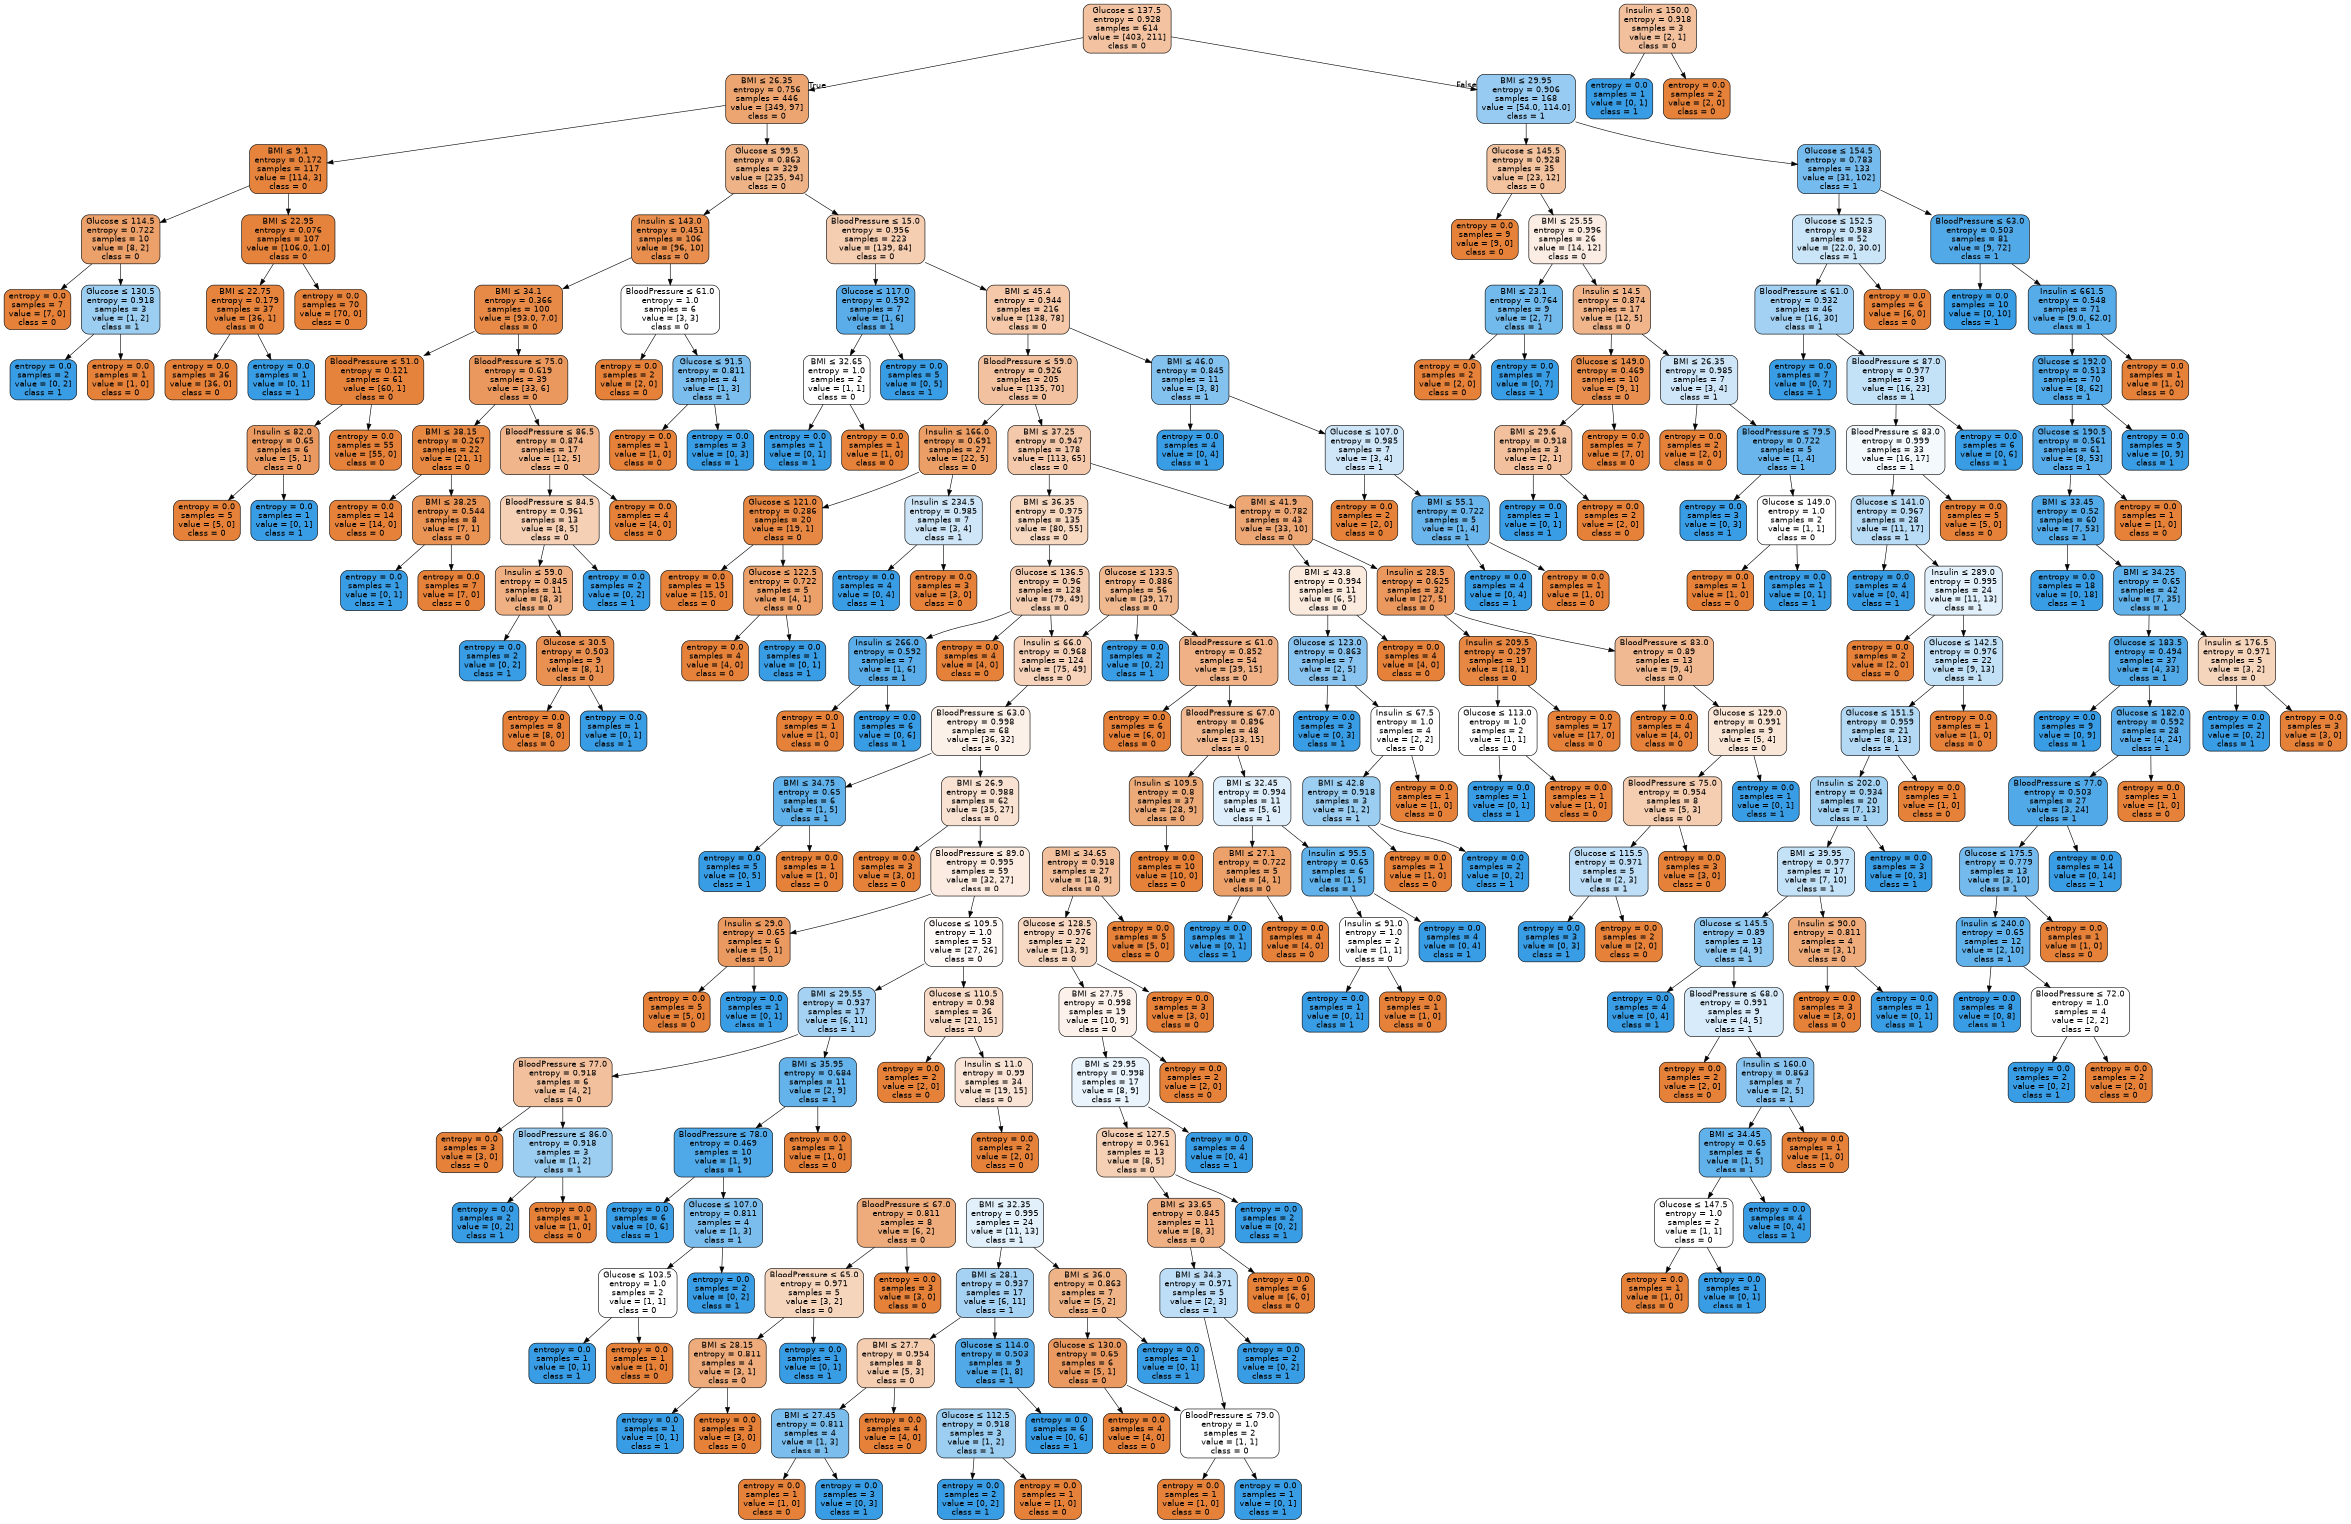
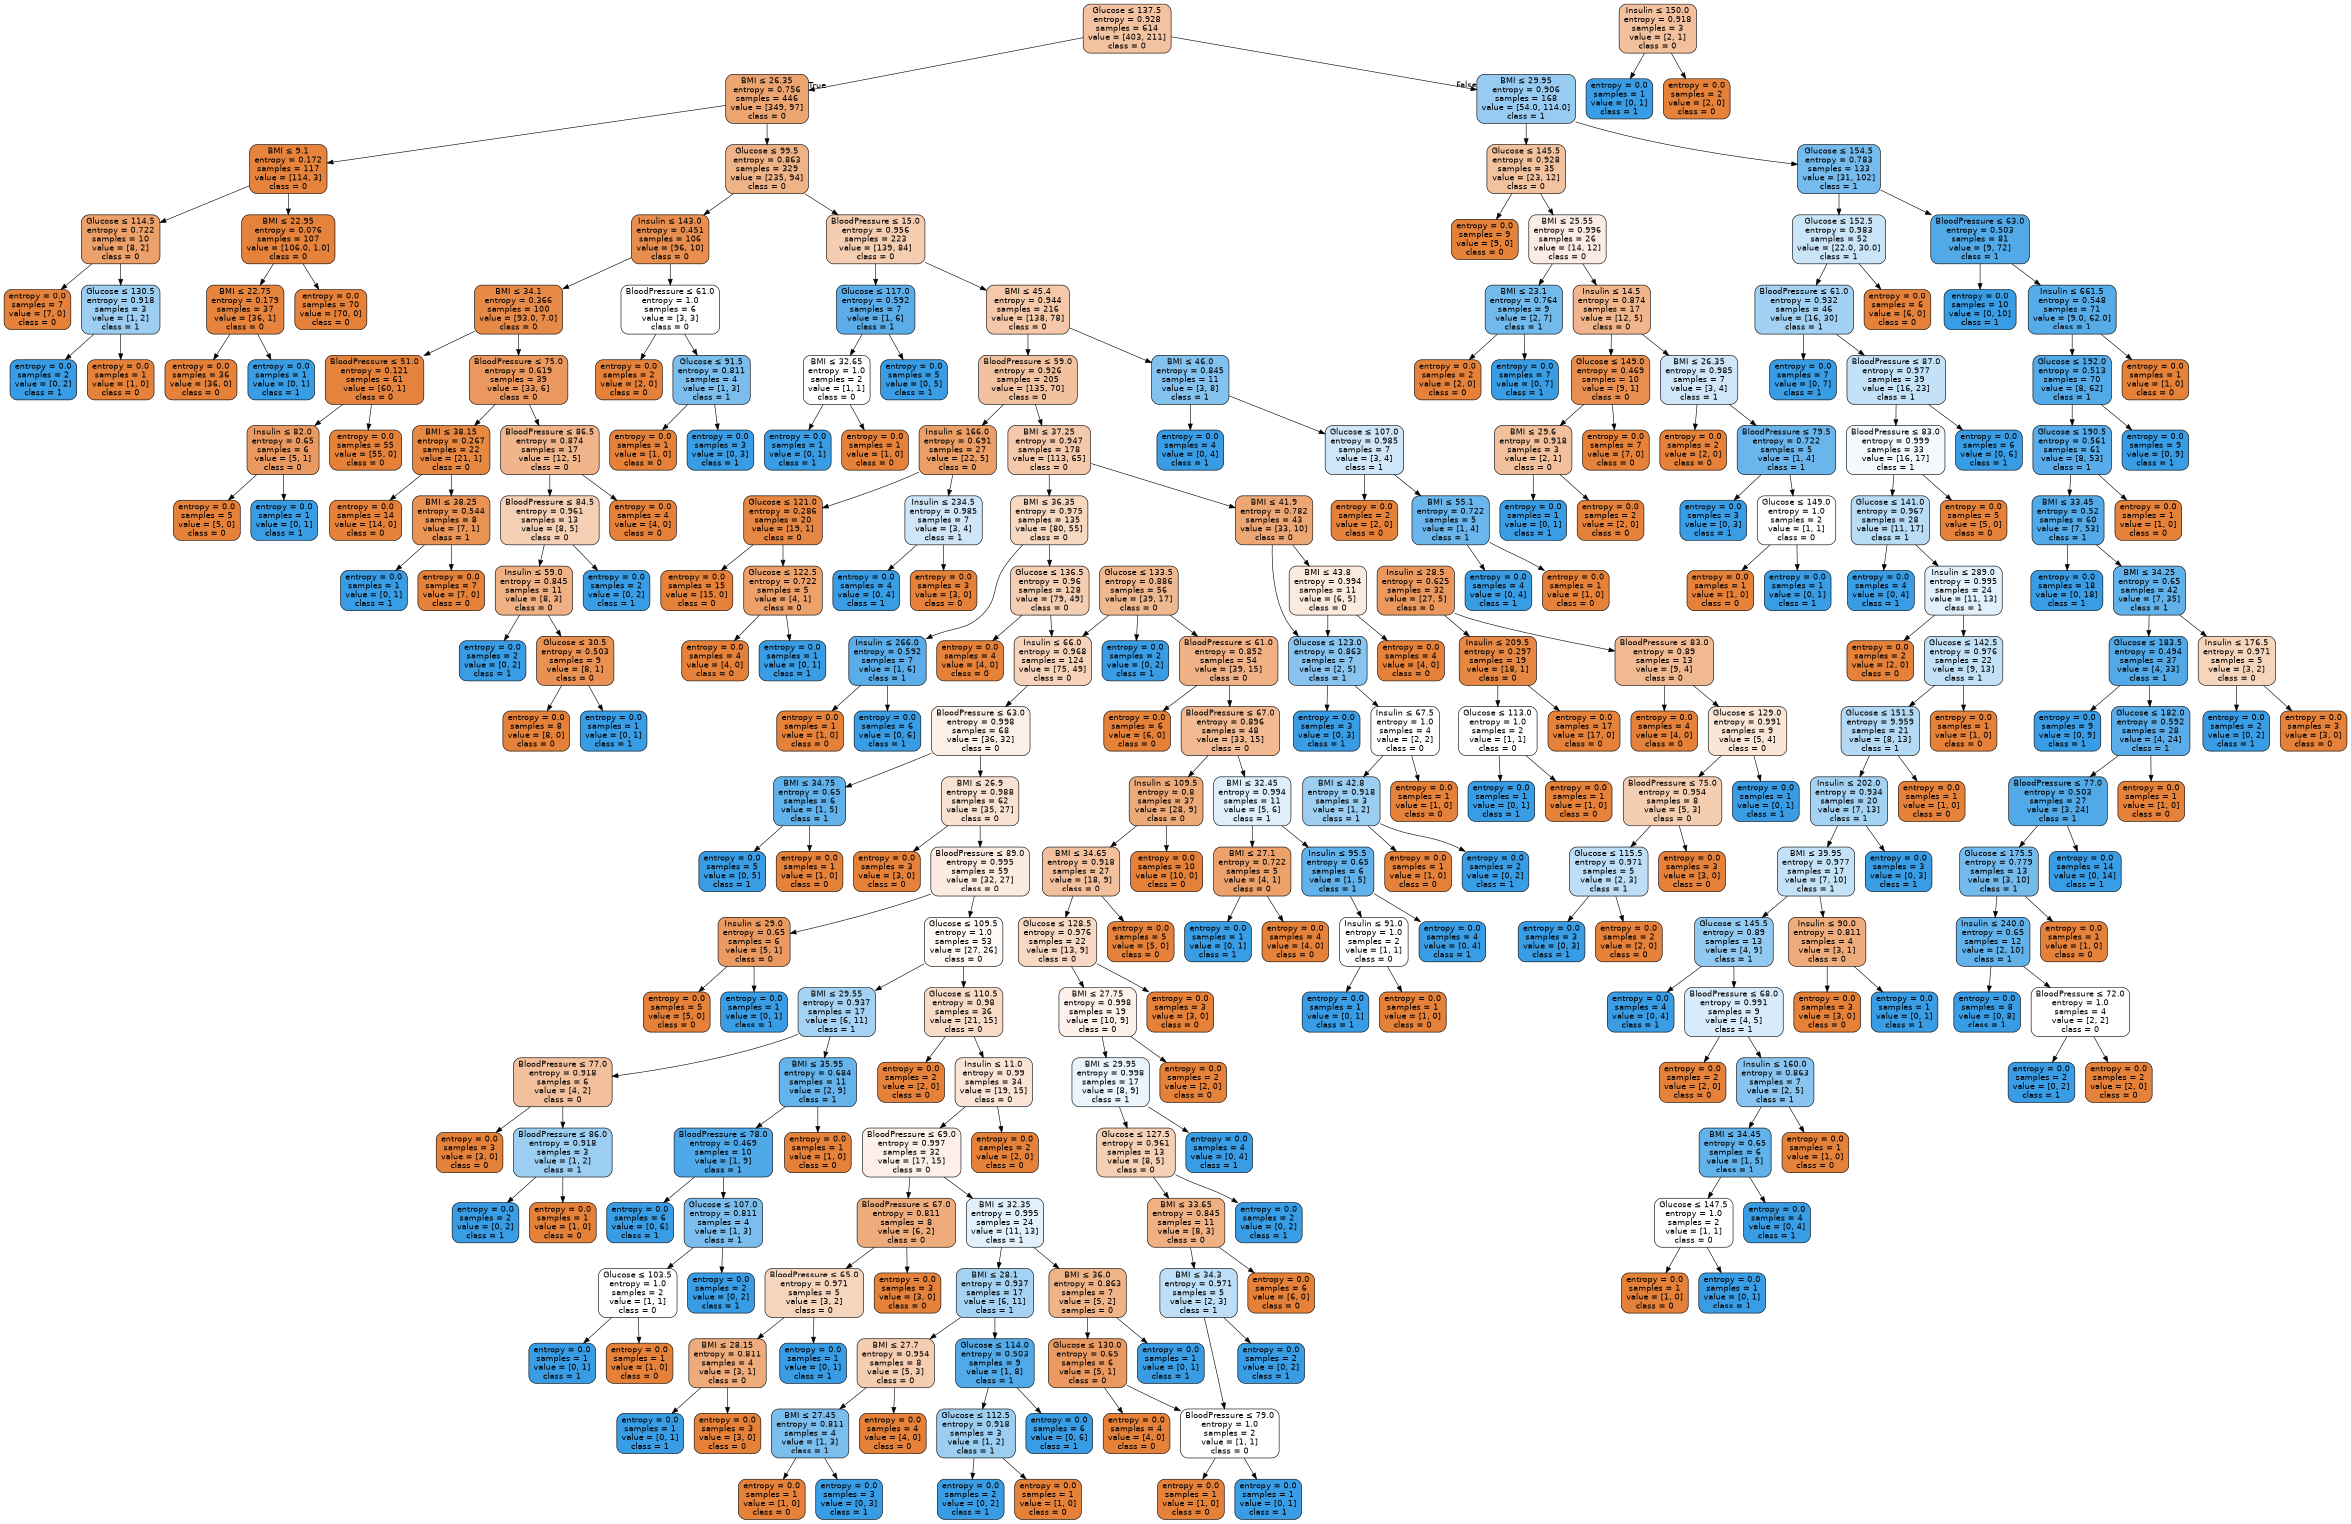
(451, 538) -> (451, 538)
(1342, 552) -> (1276, 590)
(971, 624) -> (990, 604)
(1880, 722) -> (1880, 722)
none -> (1126, 835)
none -> (912, 1153)
(1088, 1310) -> (1088, 1310)
none -> (986, 1396)
